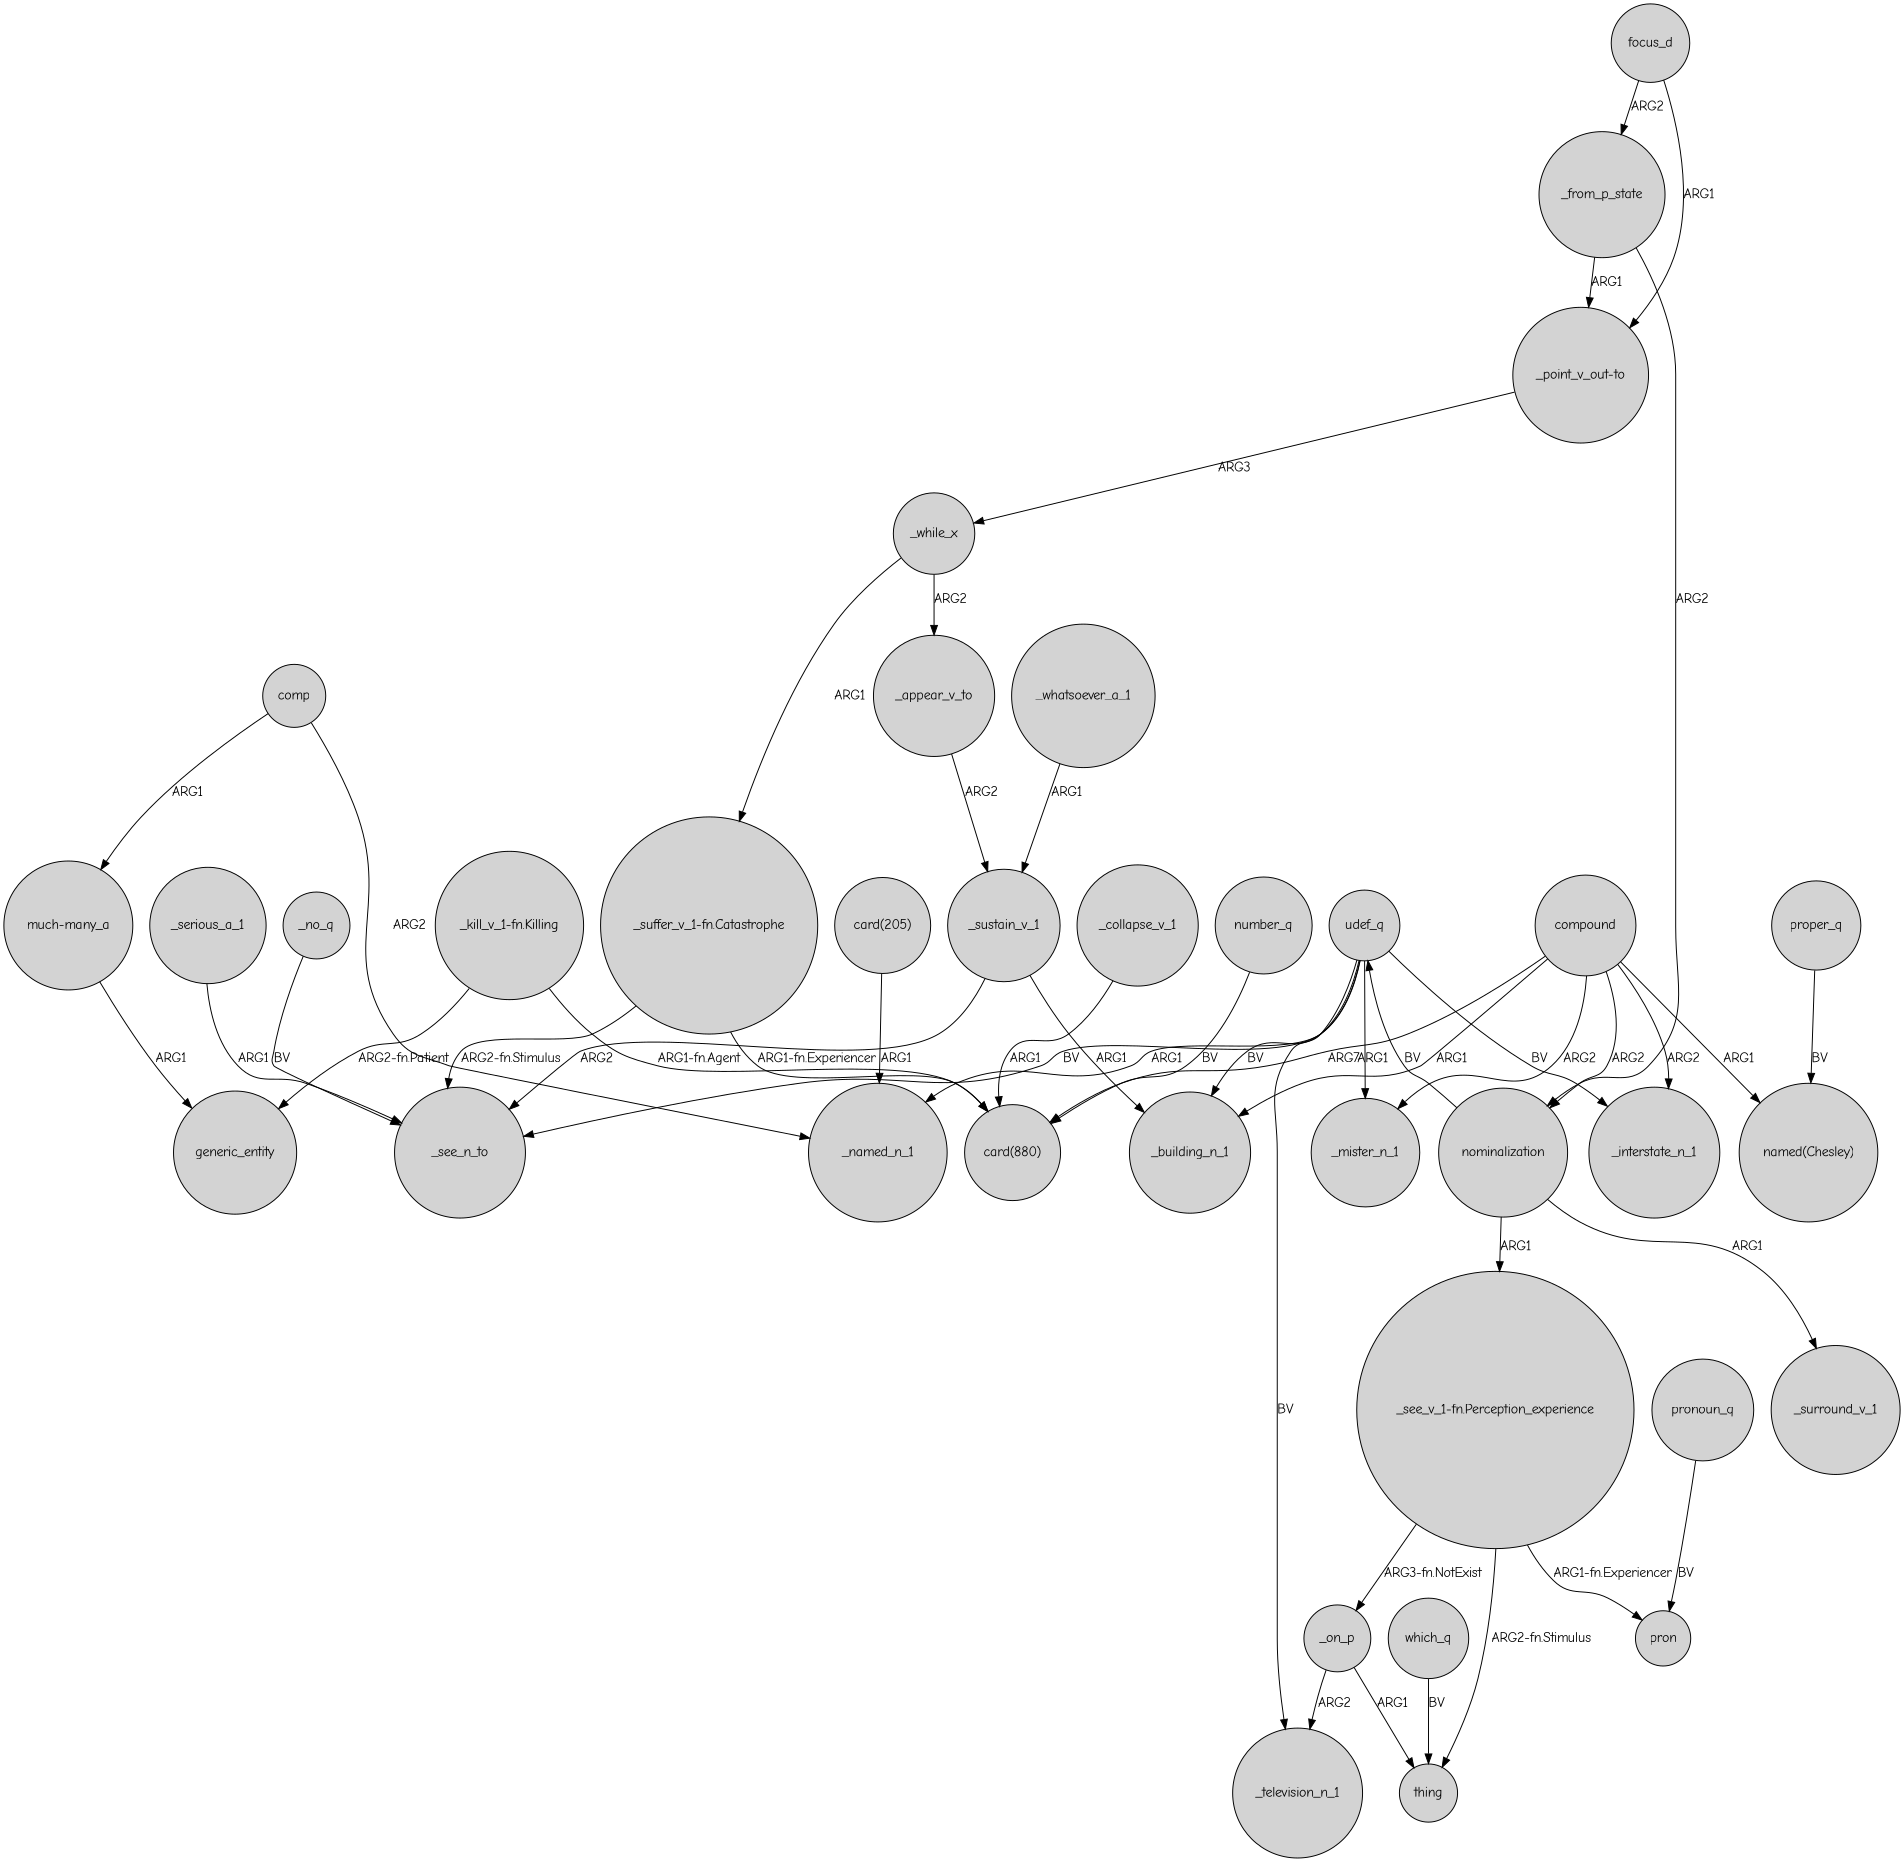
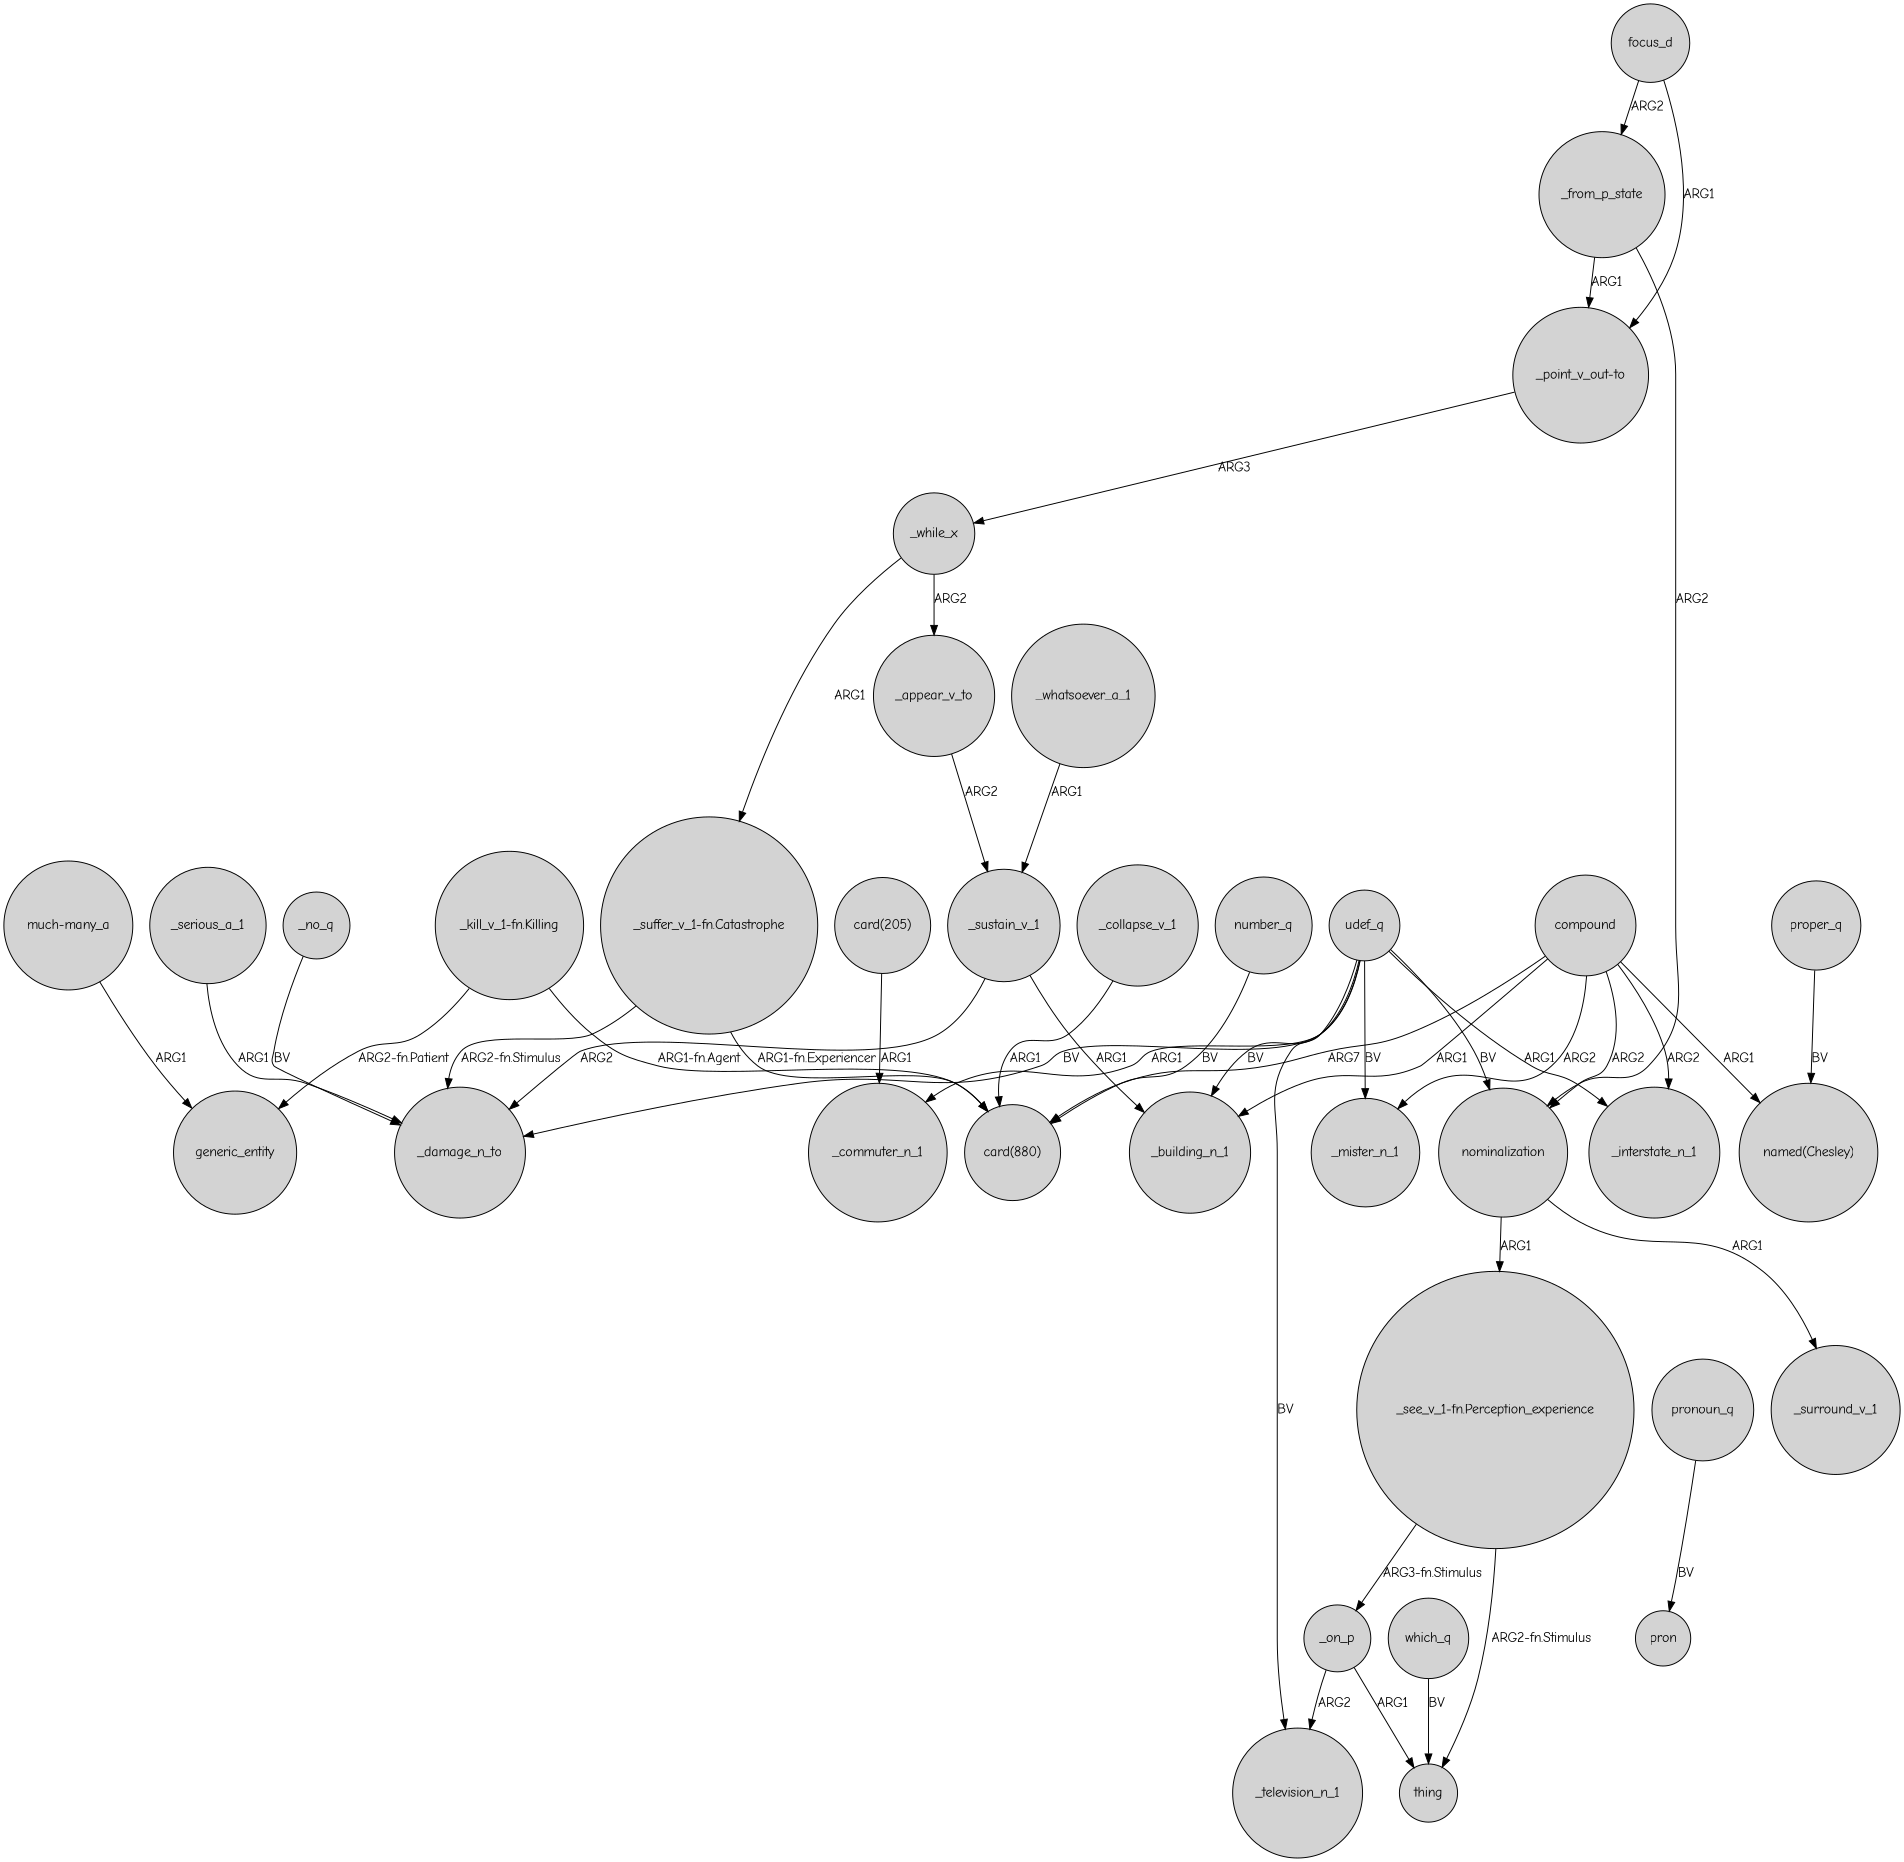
(294, 696) -> none
(1395, 1051) -> (1454, 1020)
(1373, 1059) -> (1373, 1059)
(1539, 1059) -> (1539, 1059)
(460, 1153) -> (460, 1153)
(878, 1153) -> (878, 1153)
(1433, 1573) -> (1433, 1573)
(1573, 1591) -> none
